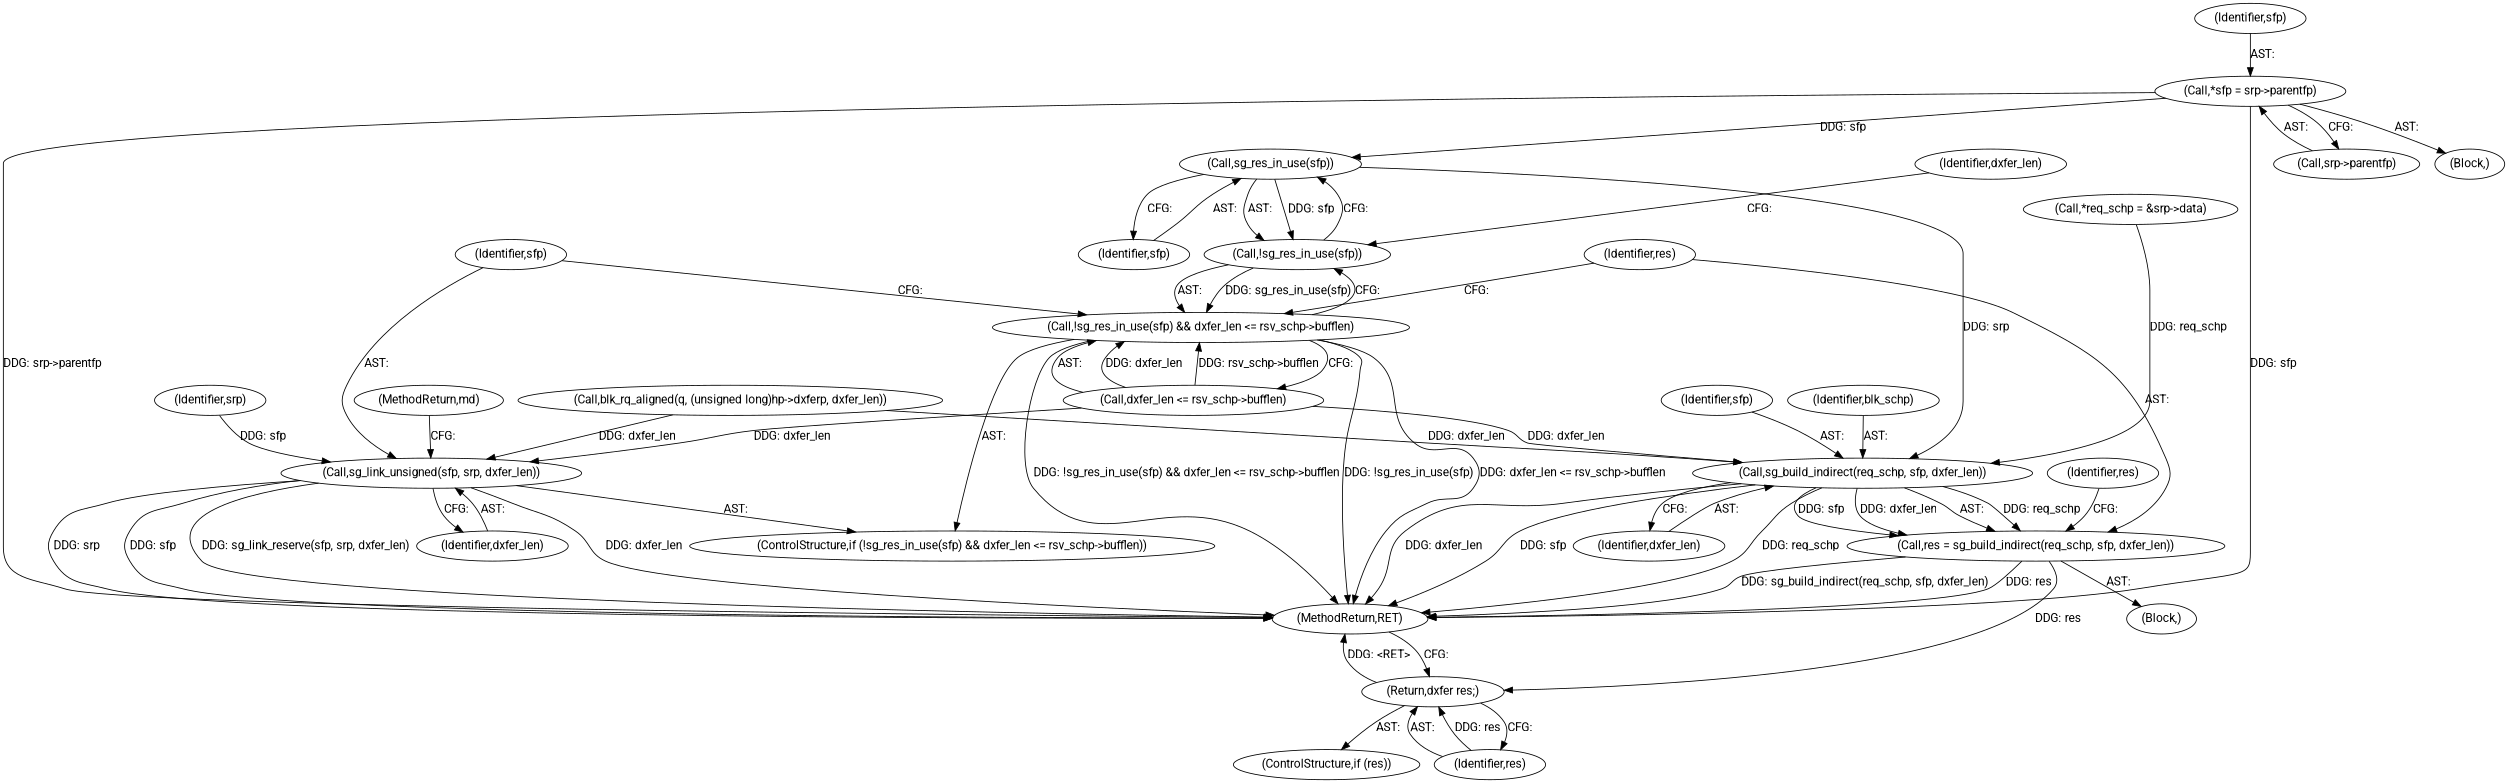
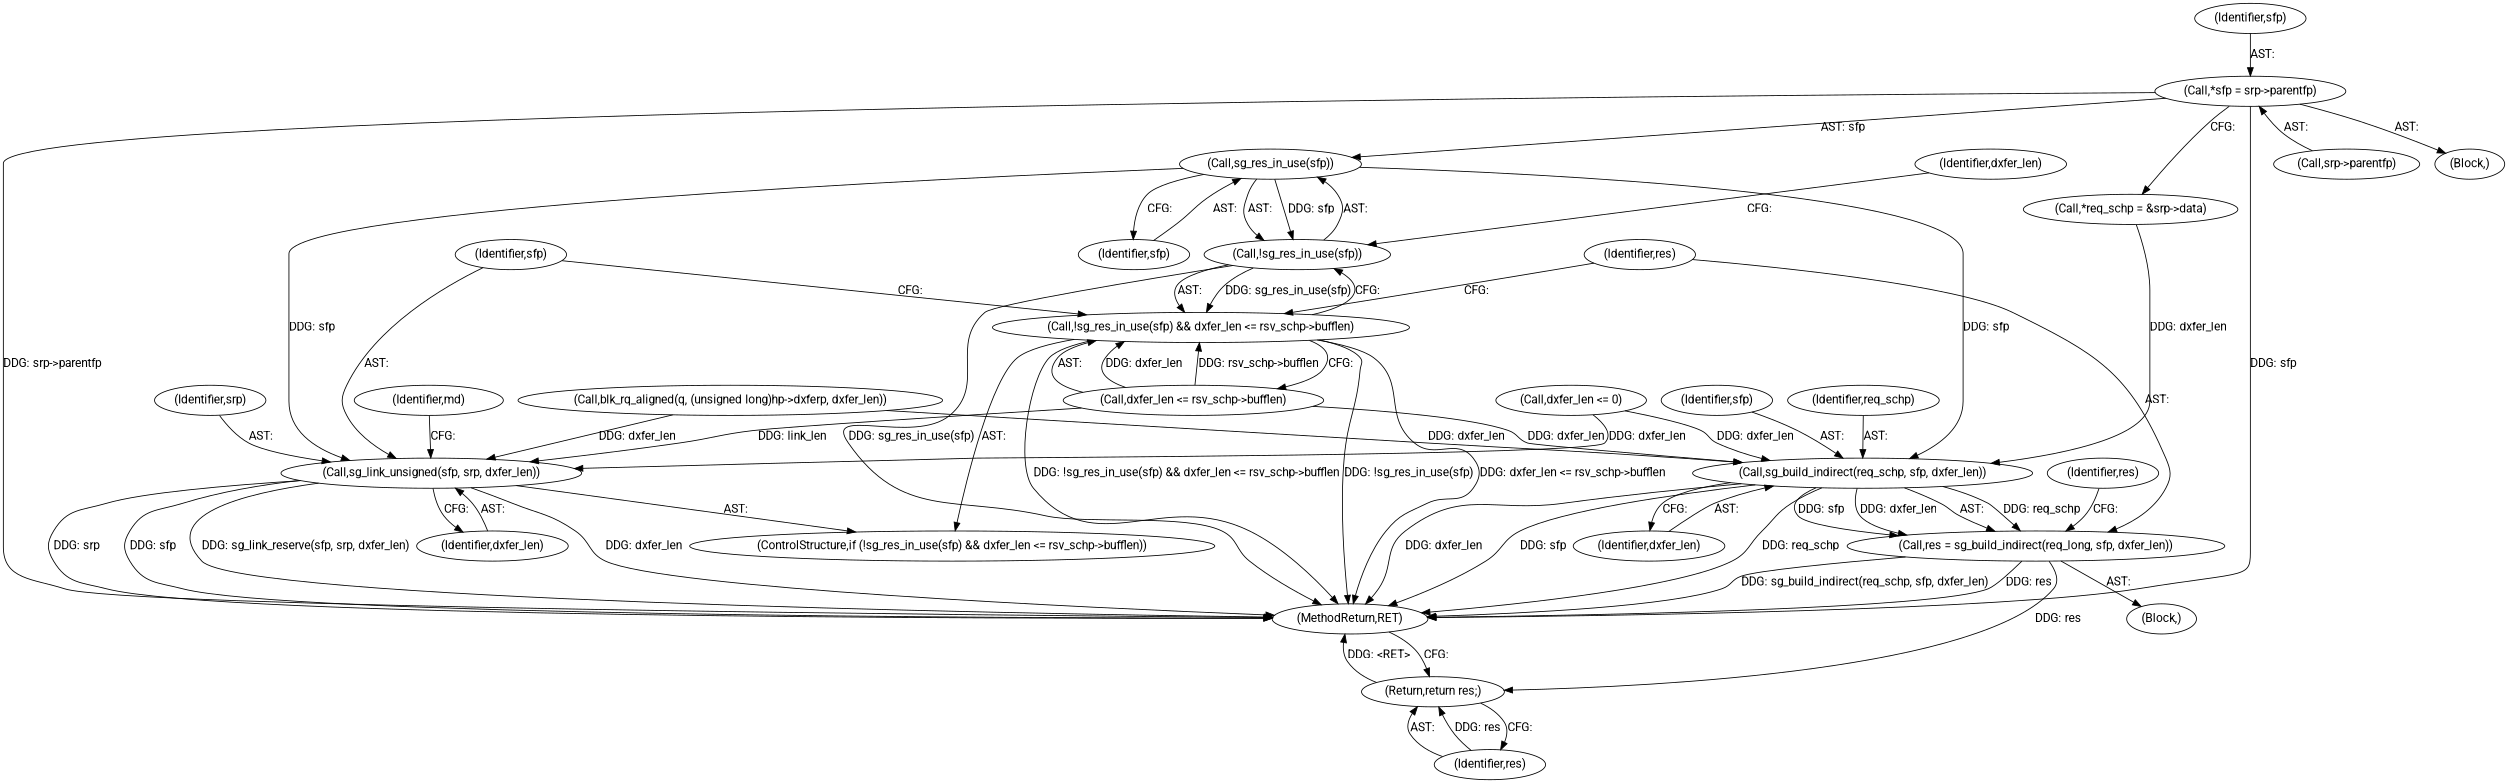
(2314, 120) -> (2186, 145)
(1843, 128) -> (1843, 128)
none -> (618, 200)
(1358, 209) -> (1358, 209)
(1986, 327) -> (1986, 327)
(2188, 327) -> (2188, 327)
(429, 400) -> (429, 400)
none -> (1571, 400)
(1863, 400) -> (1863, 400)
(263, 437) -> (263, 437)
(792, 437) -> (792, 437)
none -> (856, 453)
(2036, 546) -> (2036, 546)
(1433, 692) -> (1433, 692)
(1327, 765) -> none
